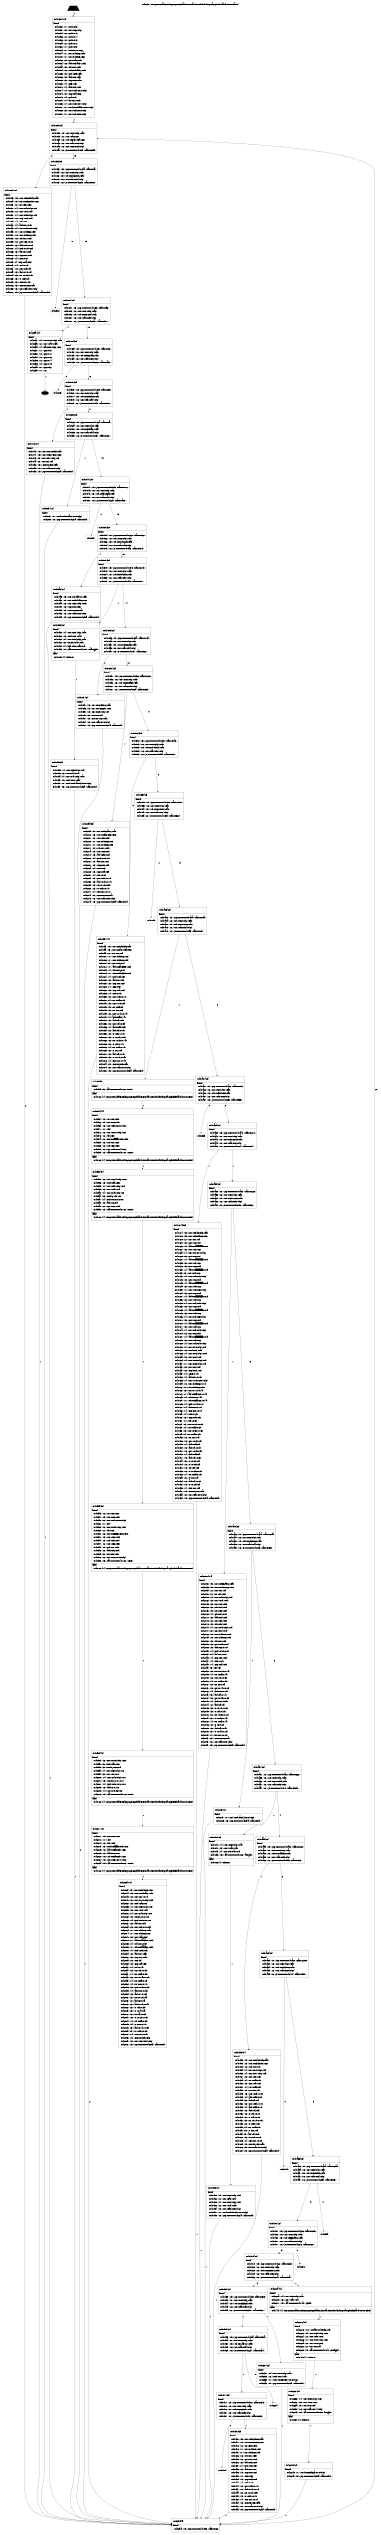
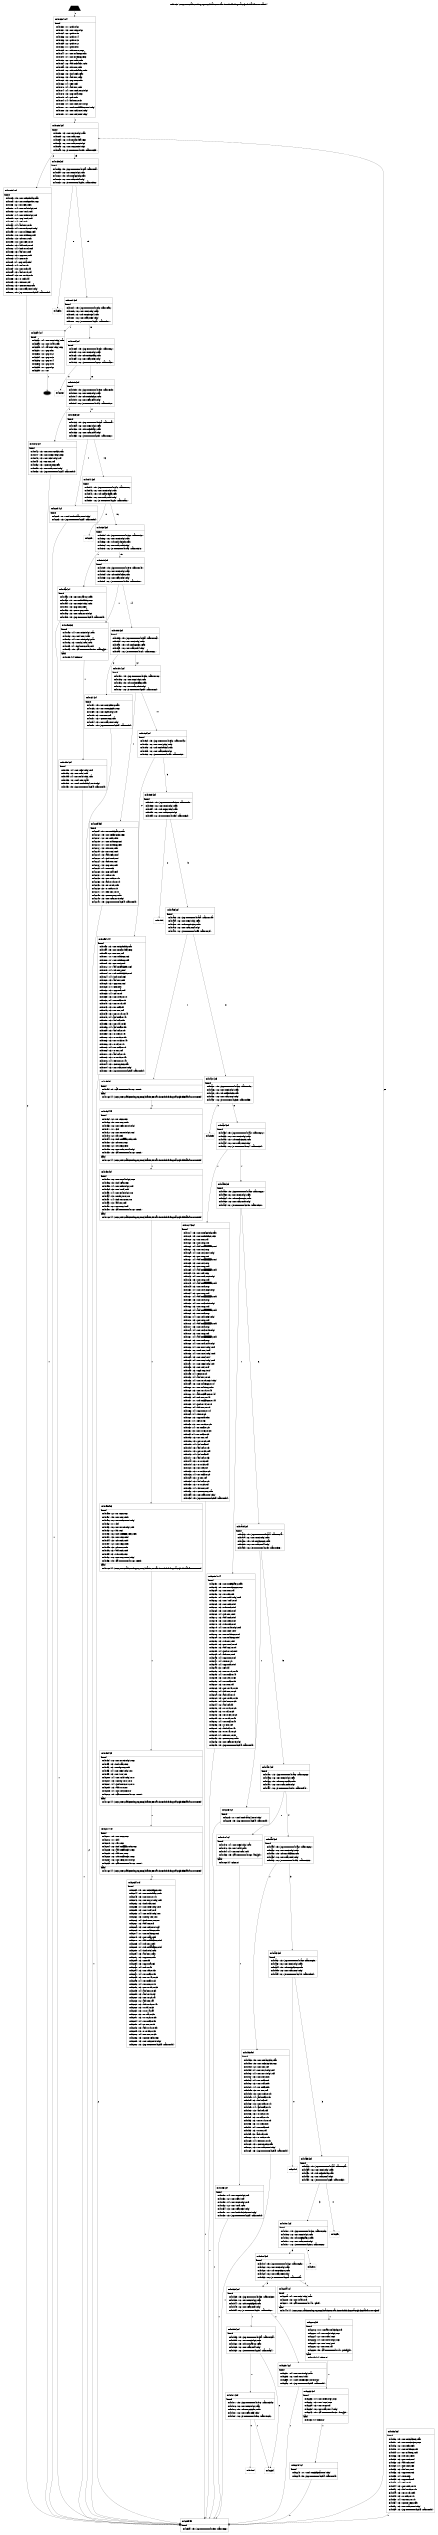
(245, 2423) -> (261, 2443)
